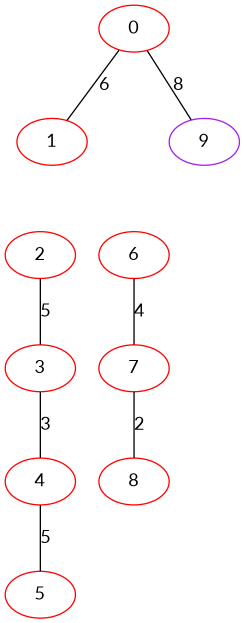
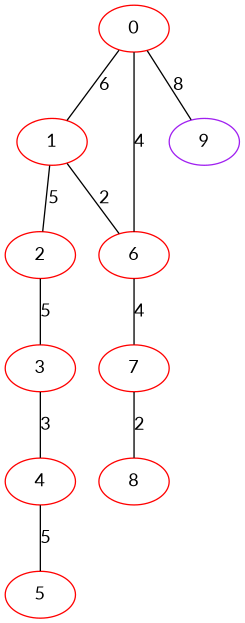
none -> (134, 142)
none -> (46, 198)
none -> (93, 199)
